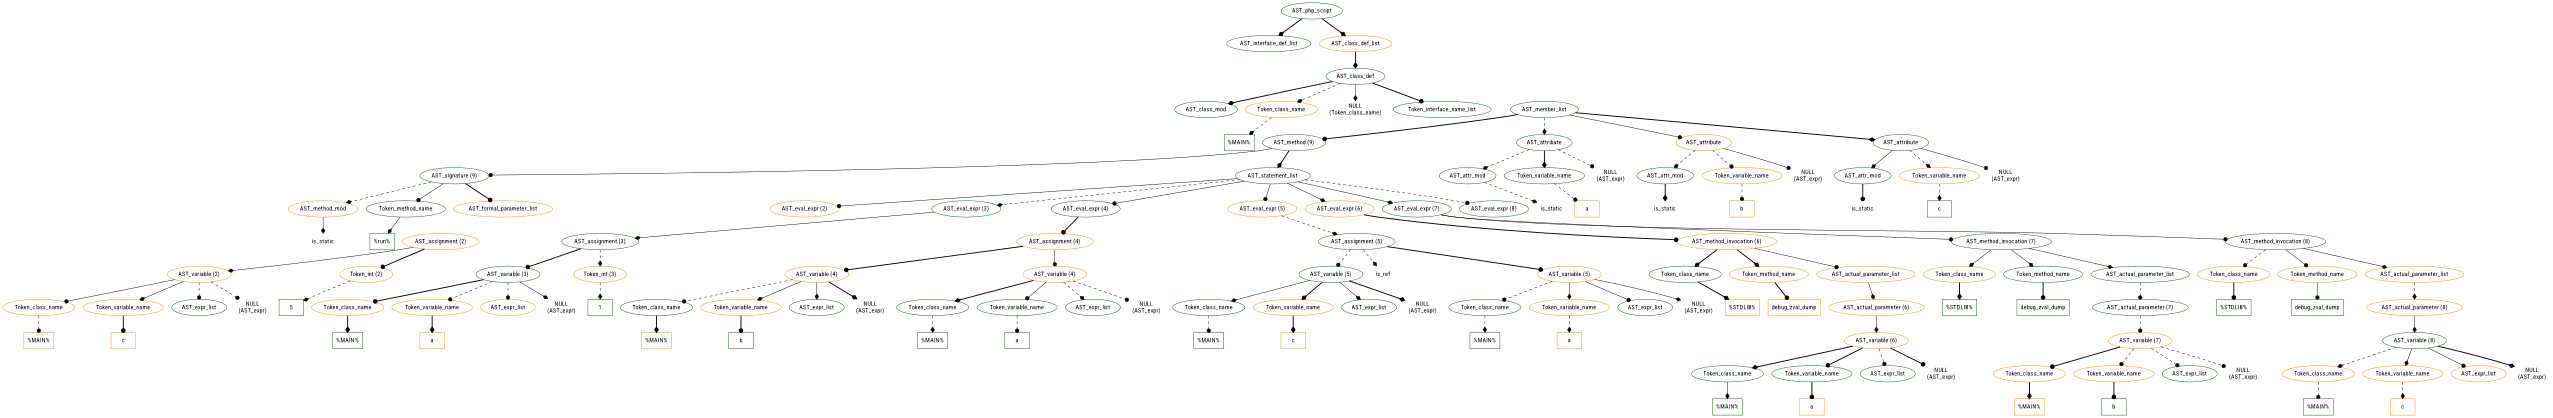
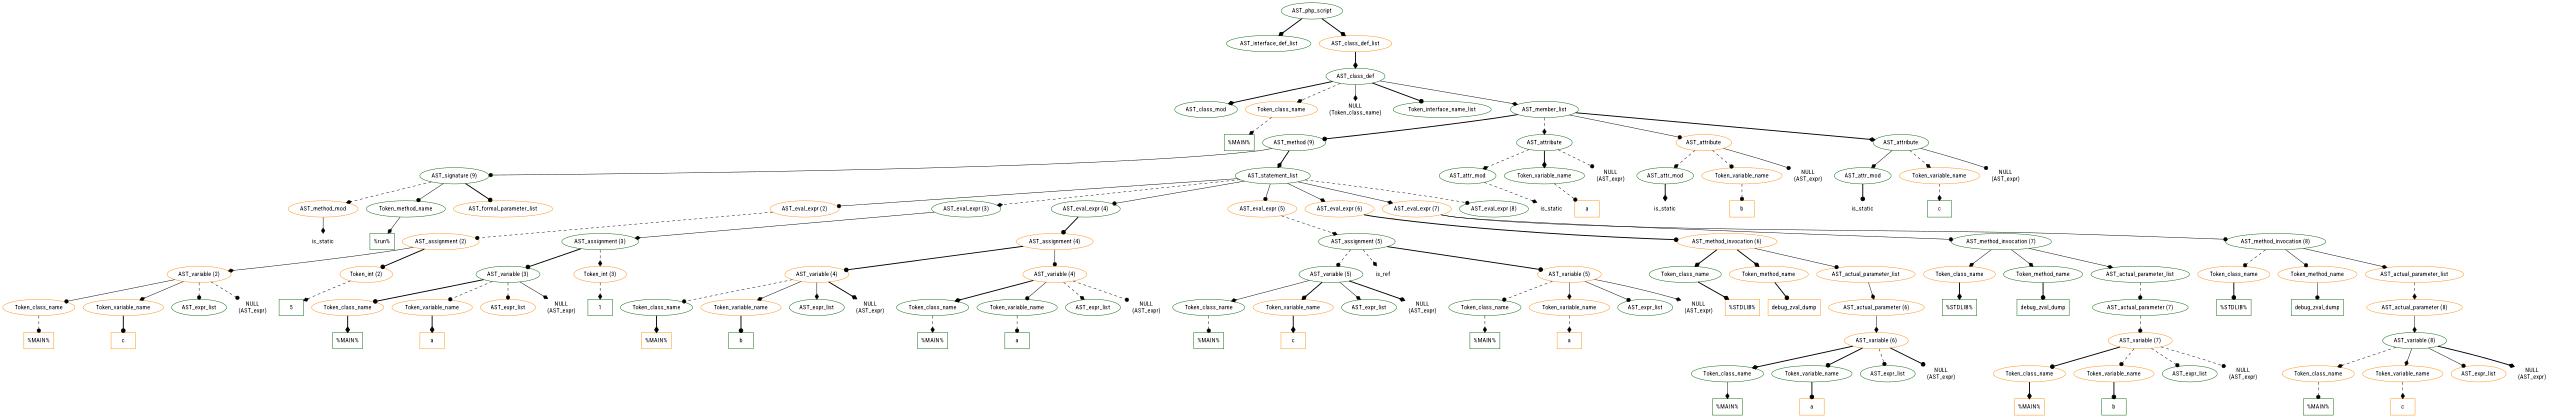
none -> (1446, 92)
(1417, 209) -> (1417, 209)
none -> (626, 225)
